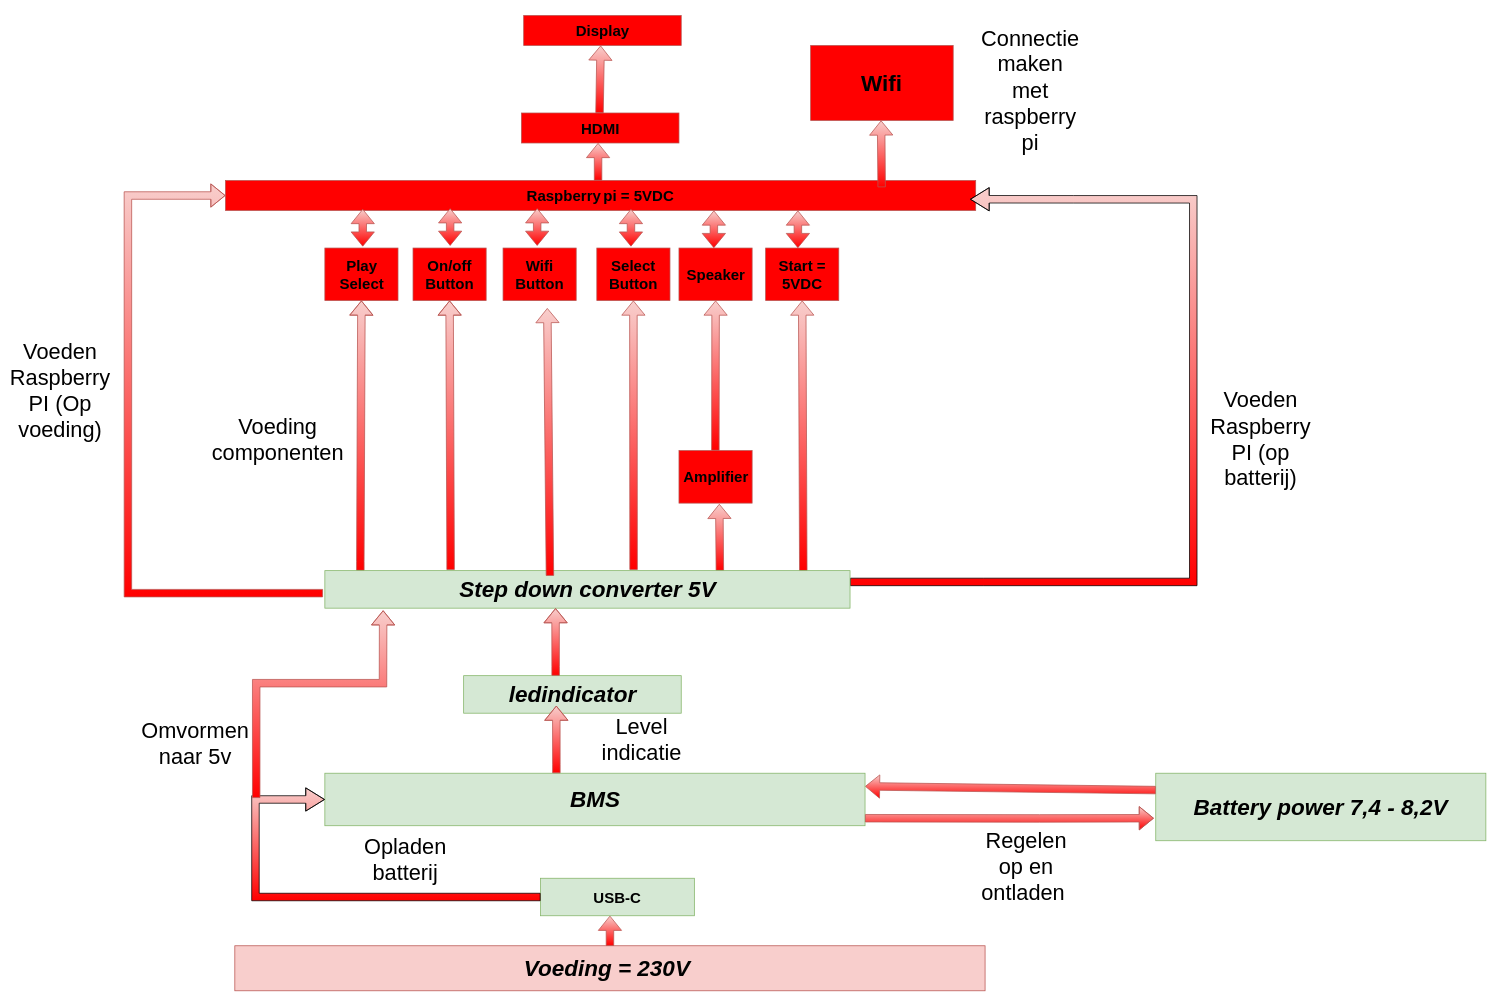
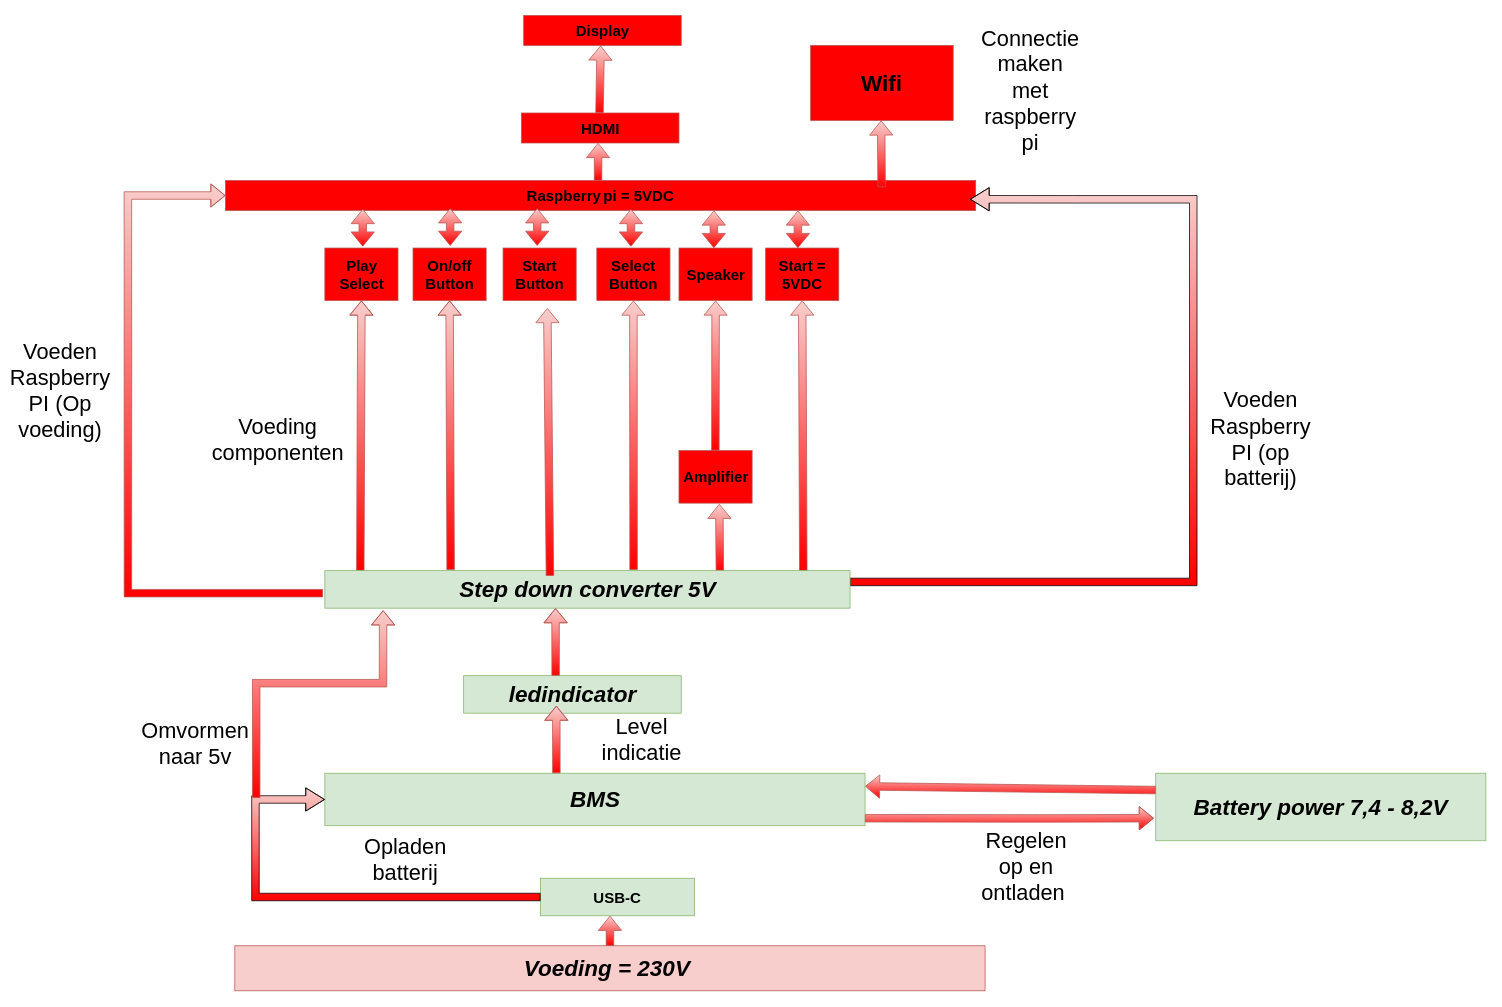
(540, 274) -> (540, 274)
